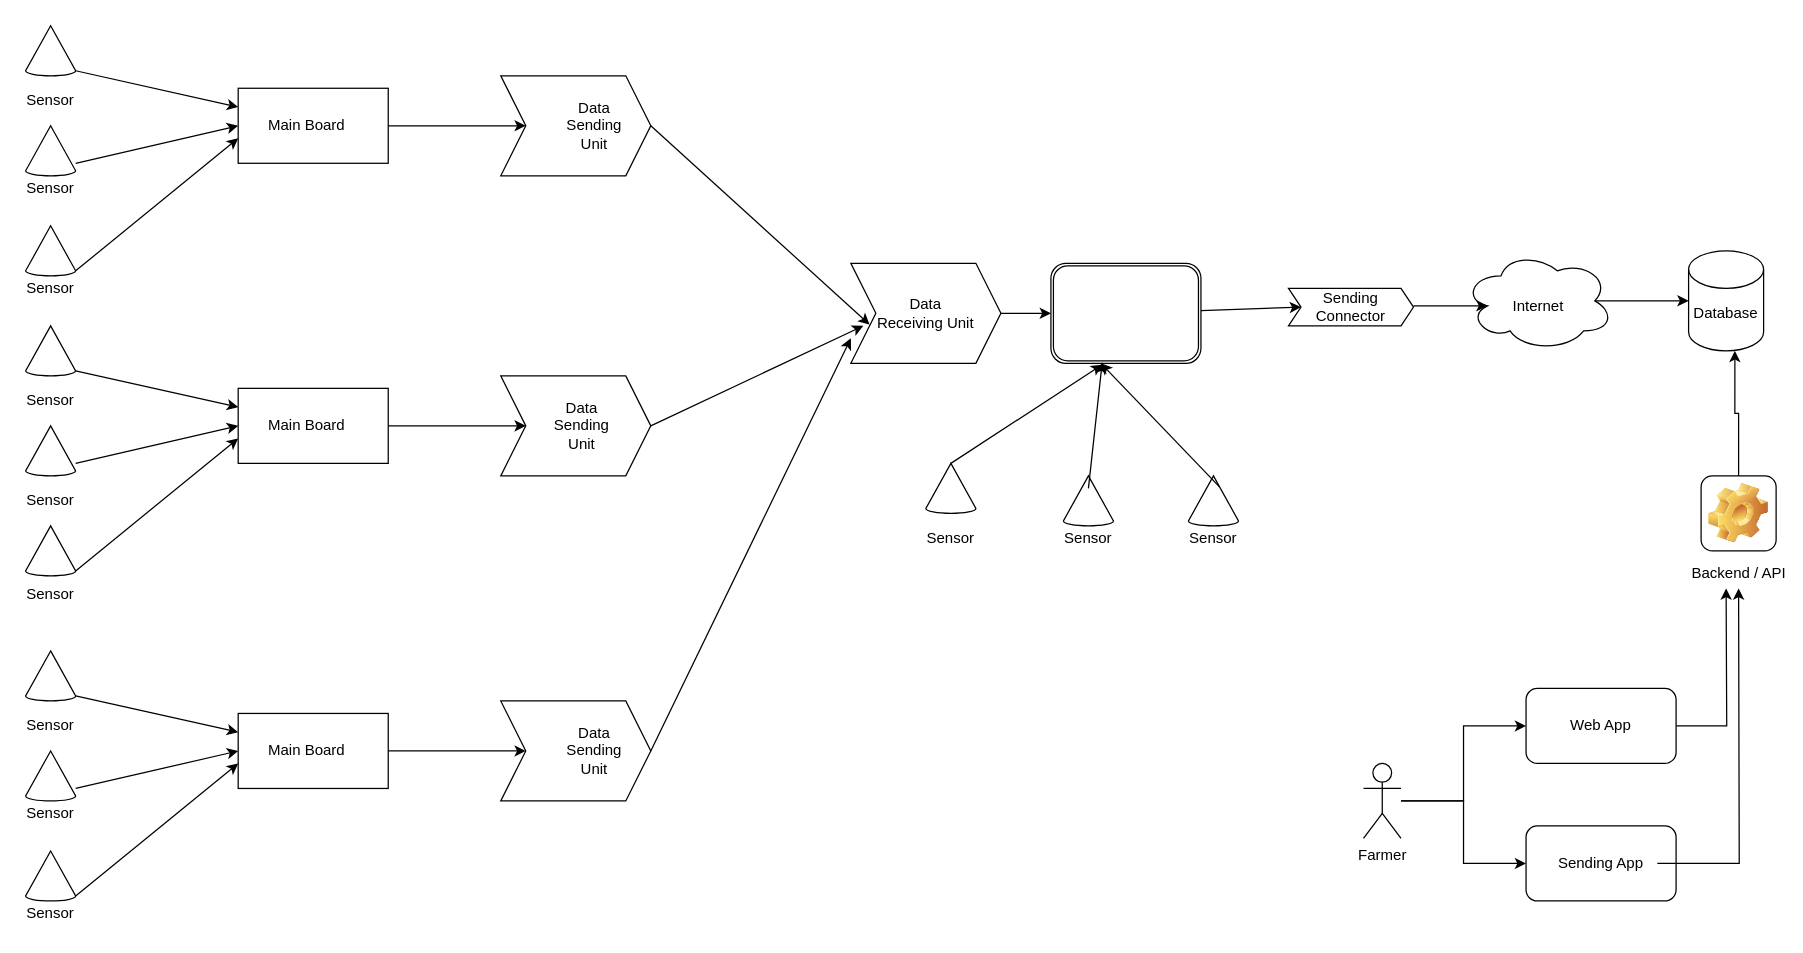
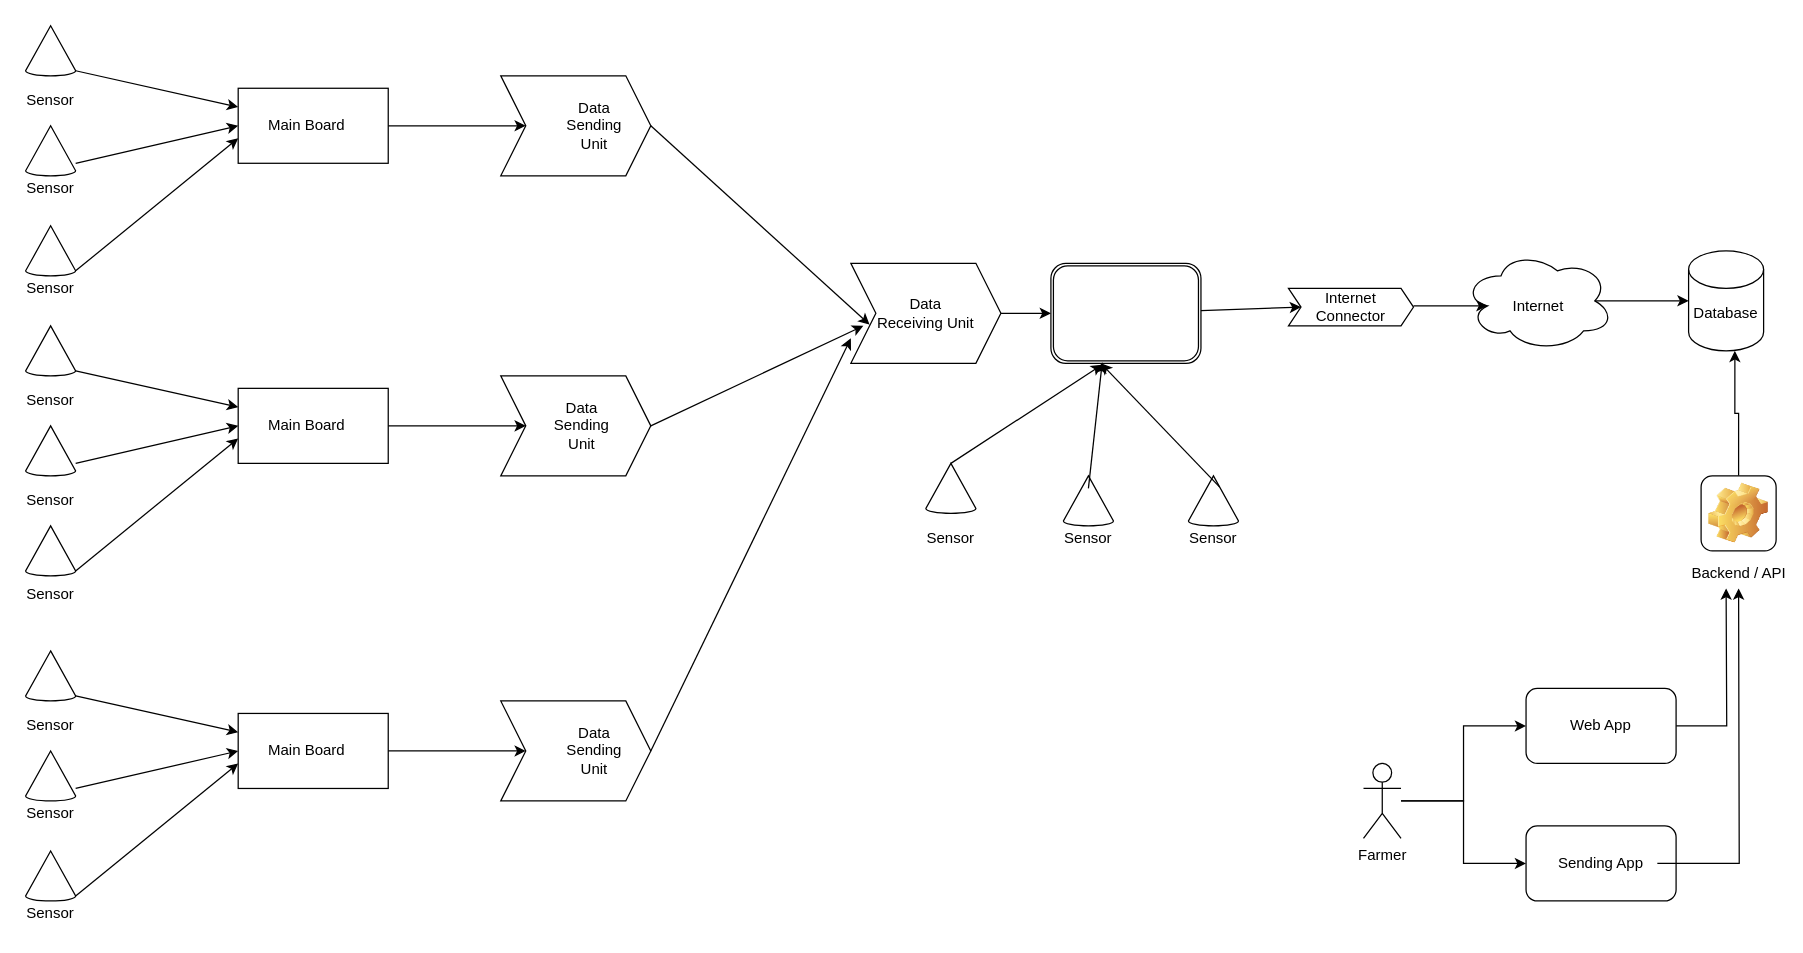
(1351, 307) -> (1351, 307)
